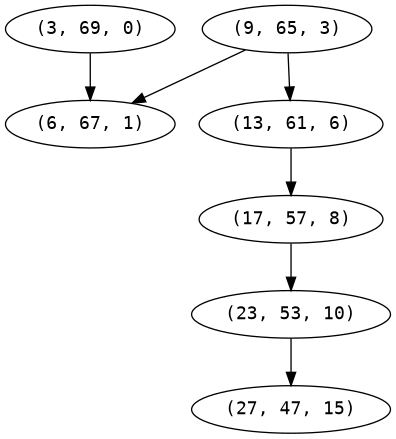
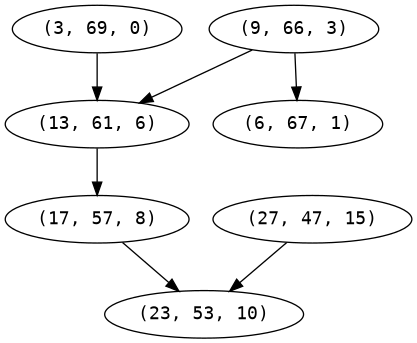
(287, 29) -> (294, 29)
(90, 70) -> (97, 70)
(291, 355) -> (263, 263)
